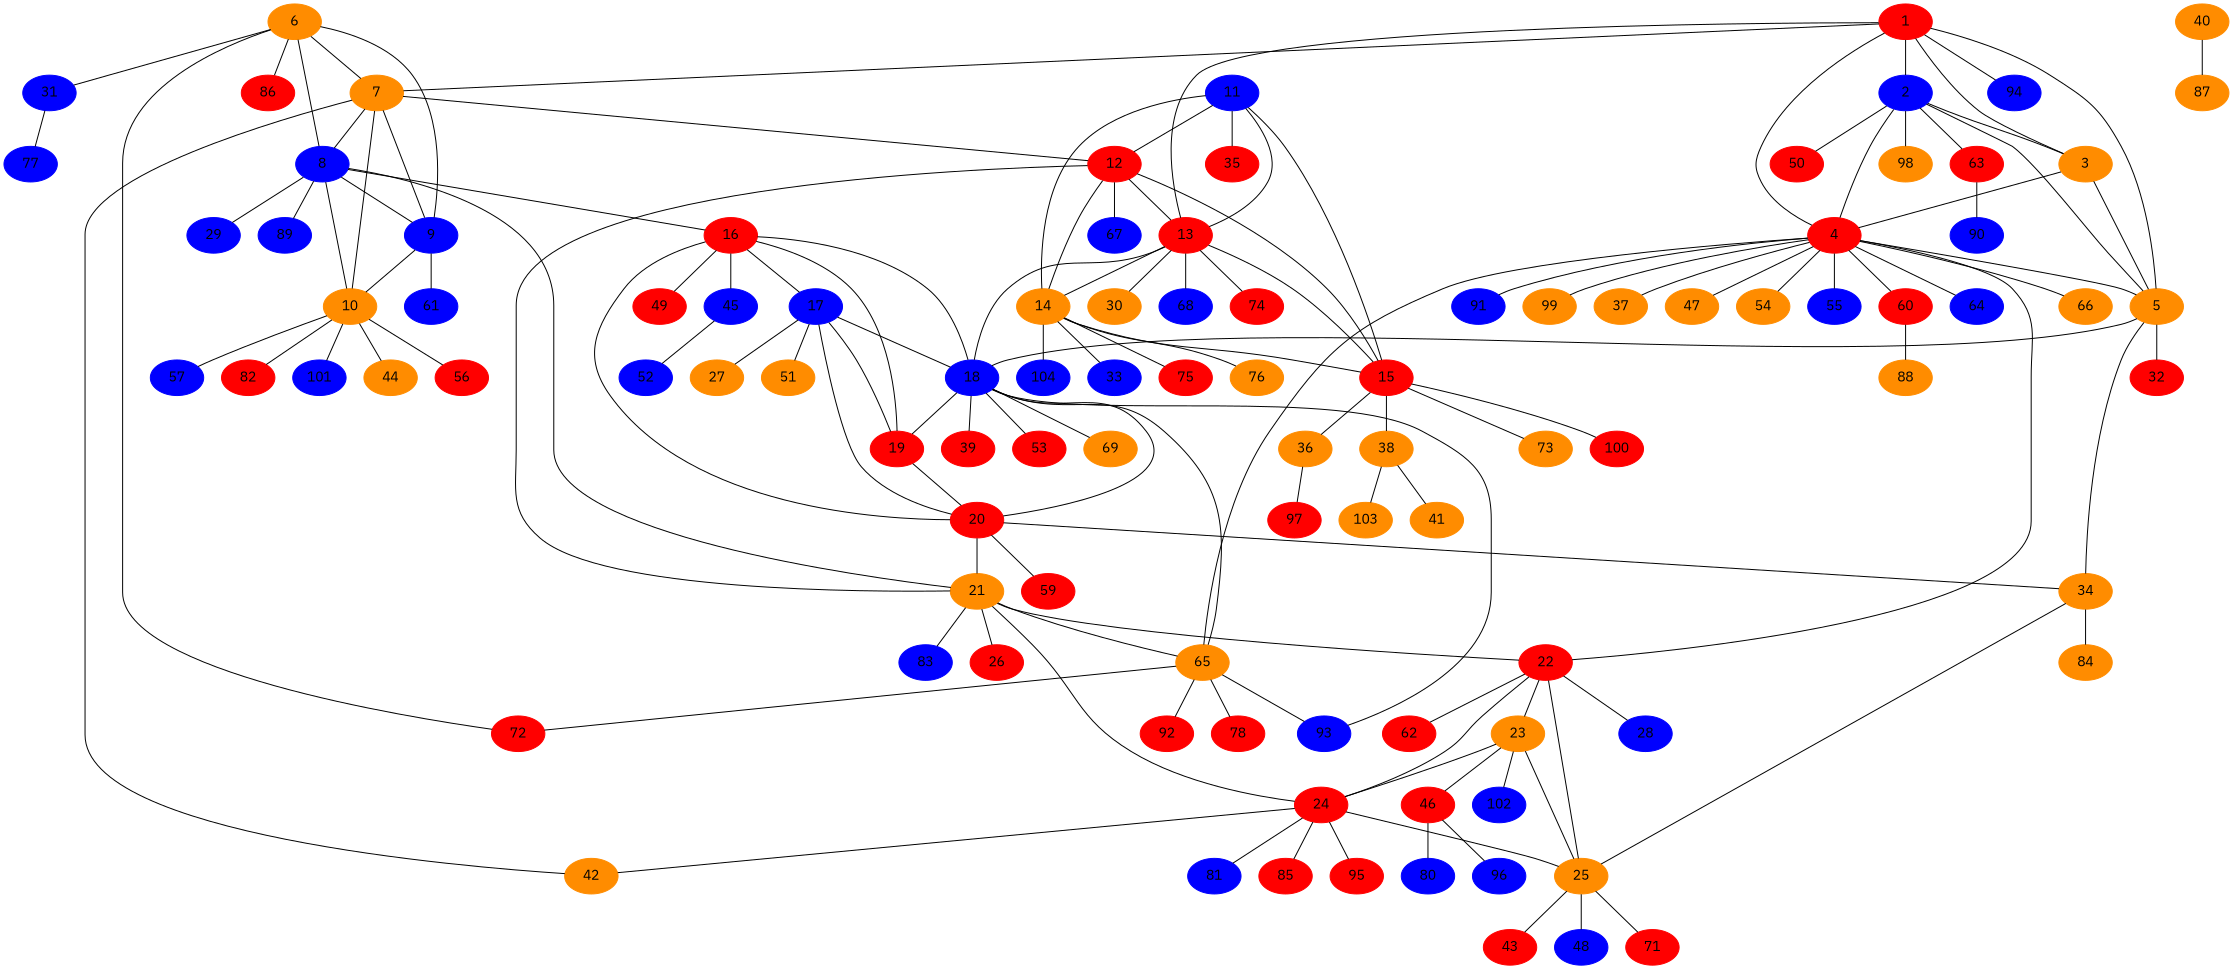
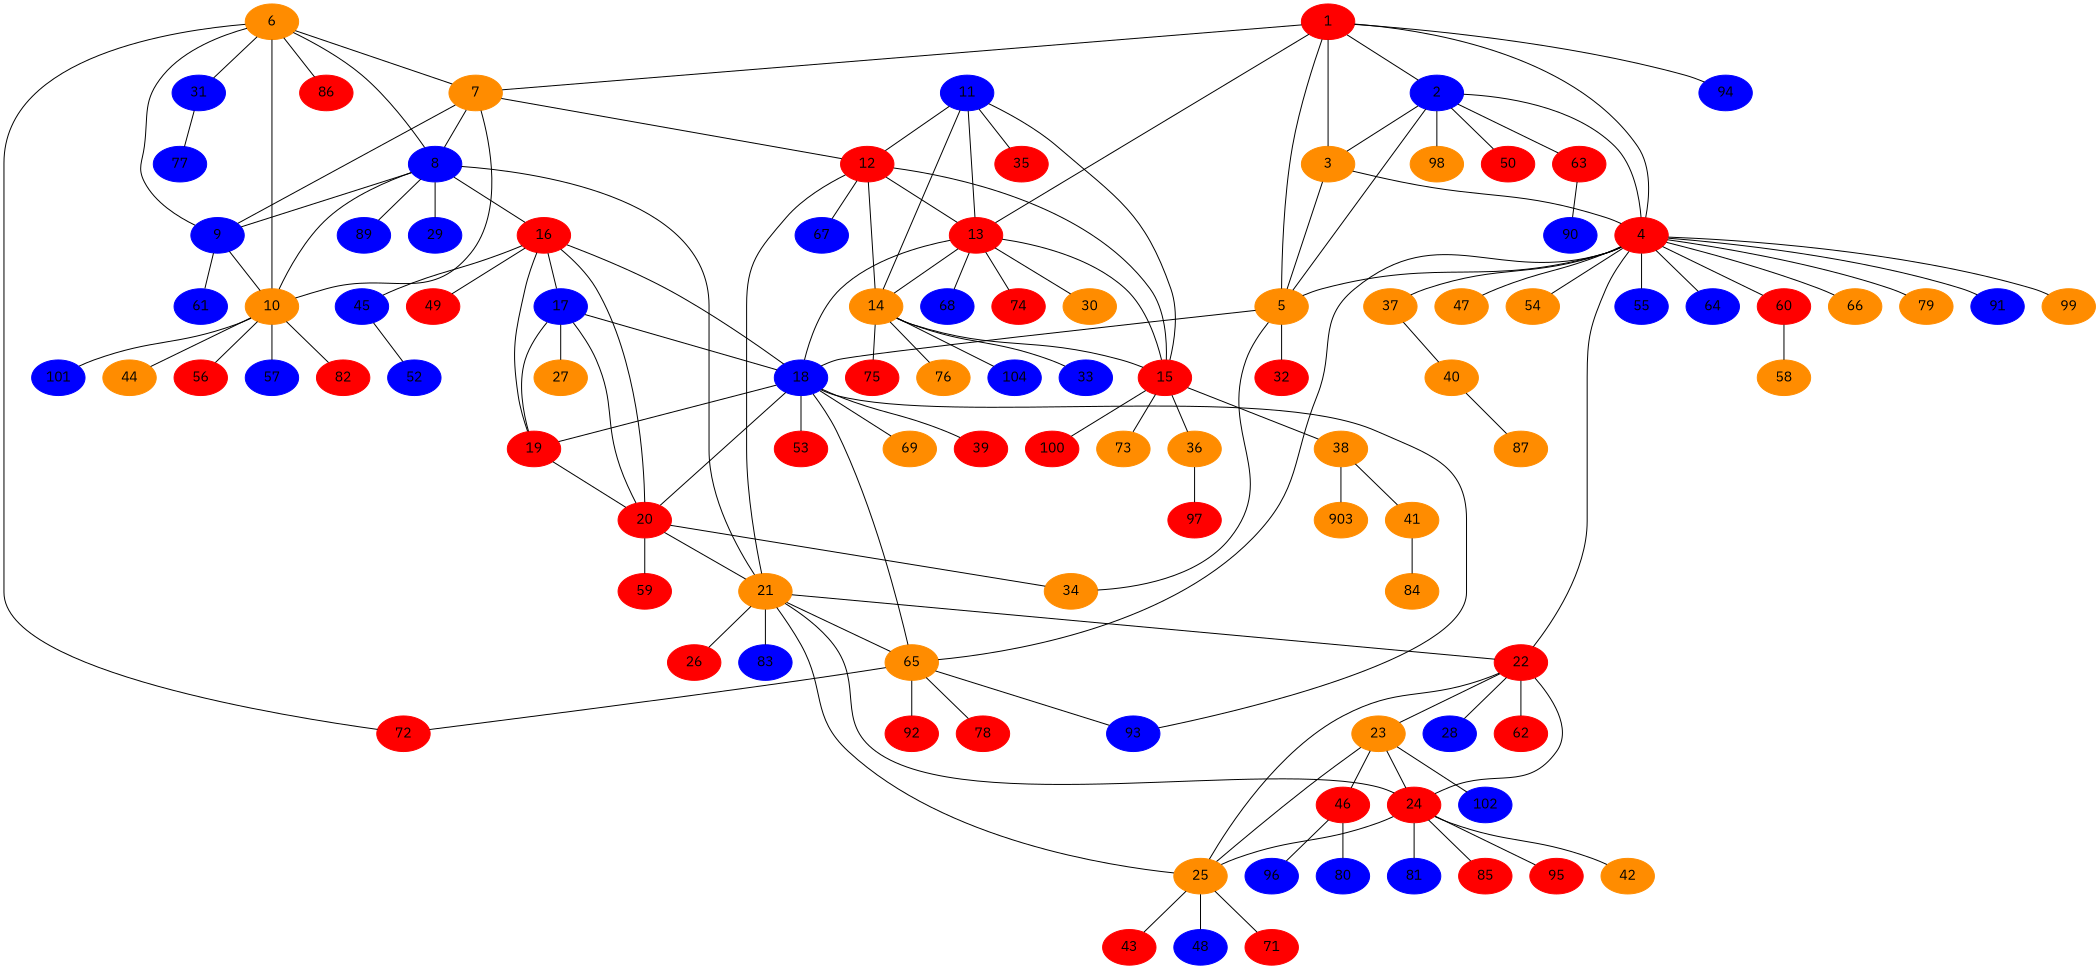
none -> (272, 164)
none -> (1926, 307)
none -> (1421, 342)
(788, 378) -> none
(1906, 378) -> (1784, 378)
(1366, 520) -> (1341, 520)
(85, 590) -> none
(2086, 627) -> (1412, 556)
(1833, 734) -> (927, 805)
